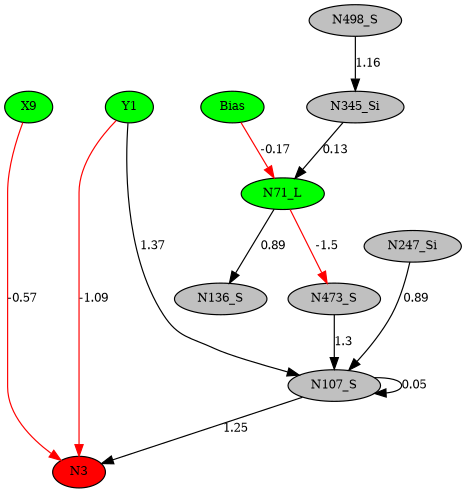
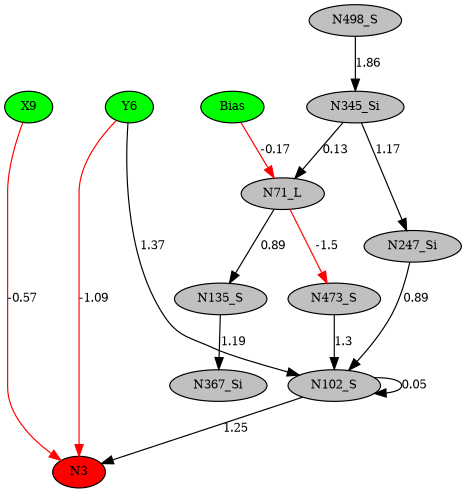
(368, 64) -> (368, 64)
(129, 107) -> (129, 107)
none -> (382, 171)
(283, 194) -> (283, 194)
(221, 299) -> (221, 299)
none -> (218, 386)
(334, 386) -> (334, 386)
